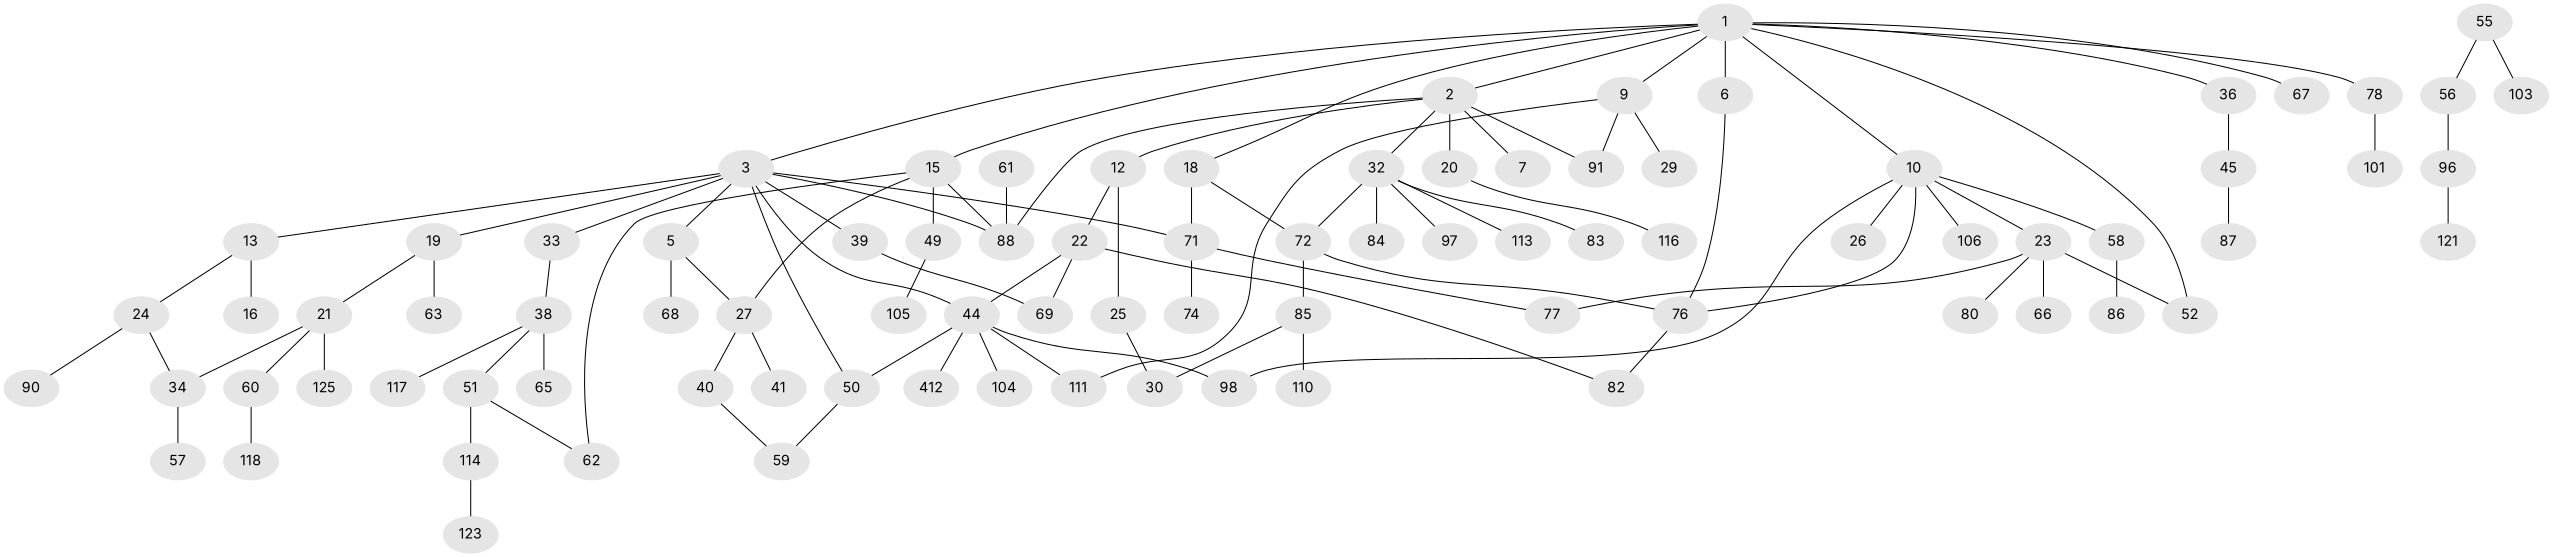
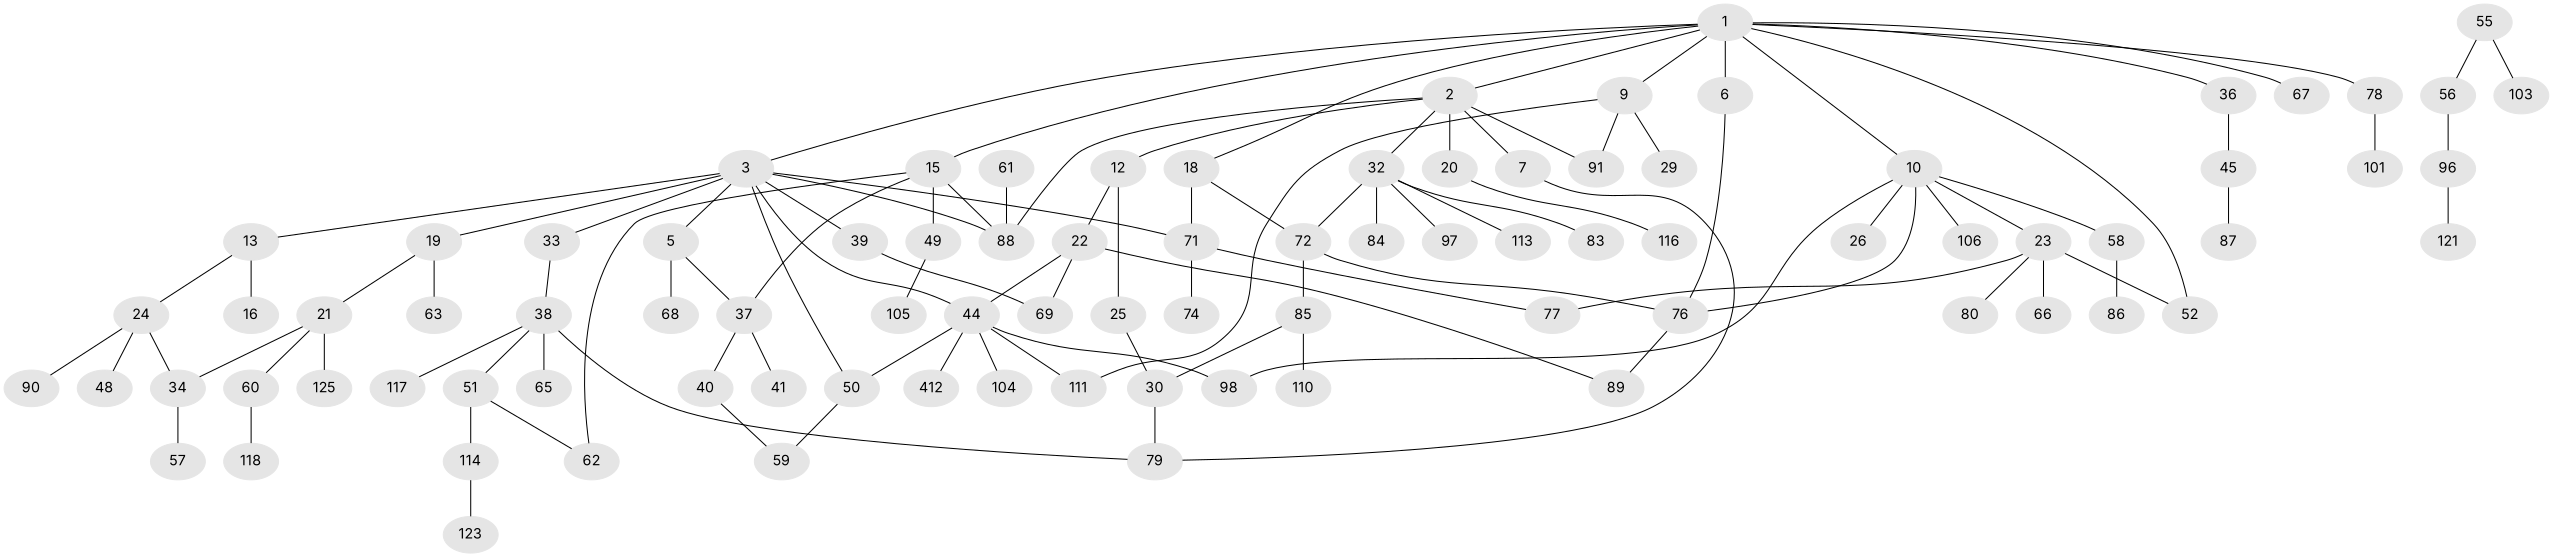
(744, 315) -> (744, 315)
none -> (105, 388)
(1616, 388) -> (1616, 388)
none -> (1155, 462)
